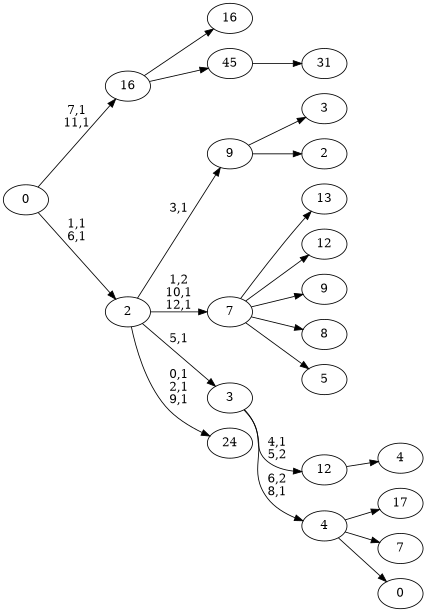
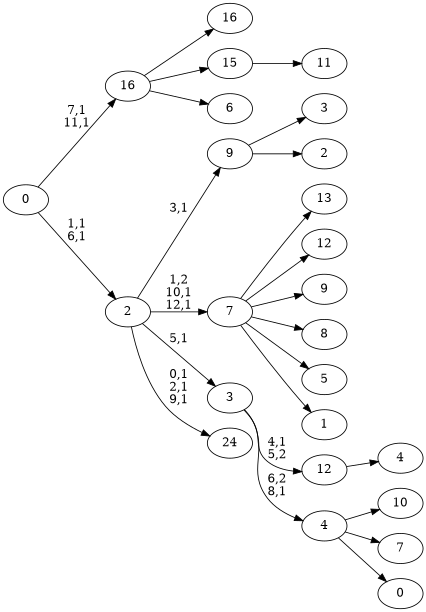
(230, 64) -> (230, 64)
(324, 64) -> (324, 64)
none -> (230, 109)
none -> (324, 425)
(400, 503) -> (400, 503)
